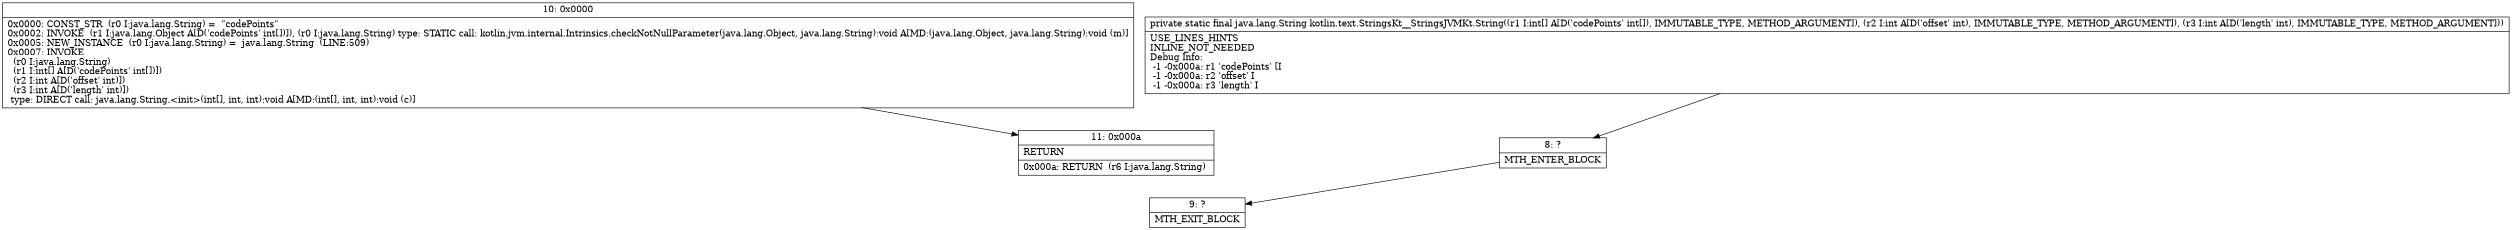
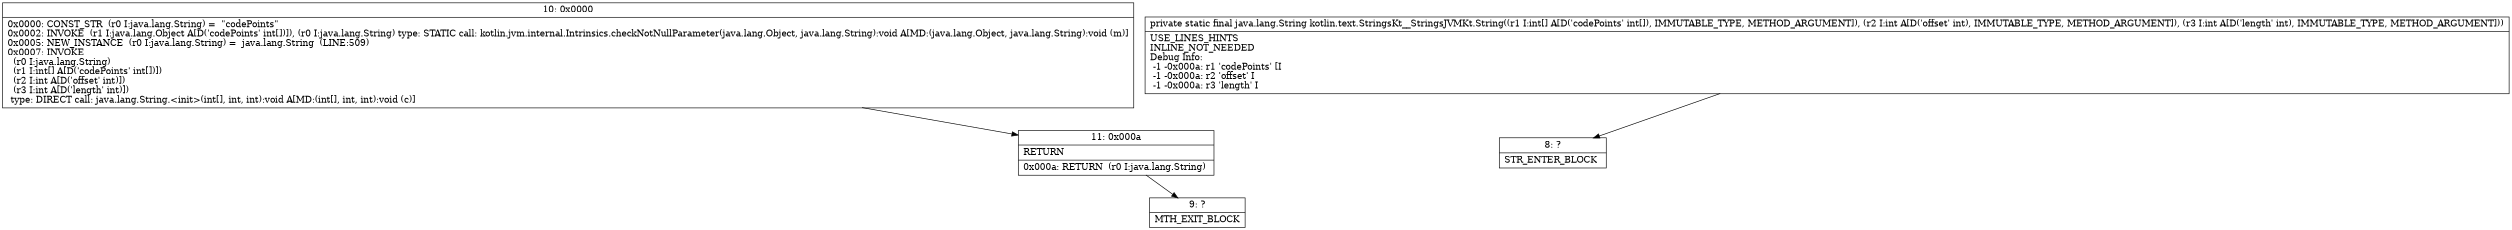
(1553, 160) -> (1551, 160)
(1116, 167) -> (1116, 167)
(1375, 183) -> (1159, 185)
